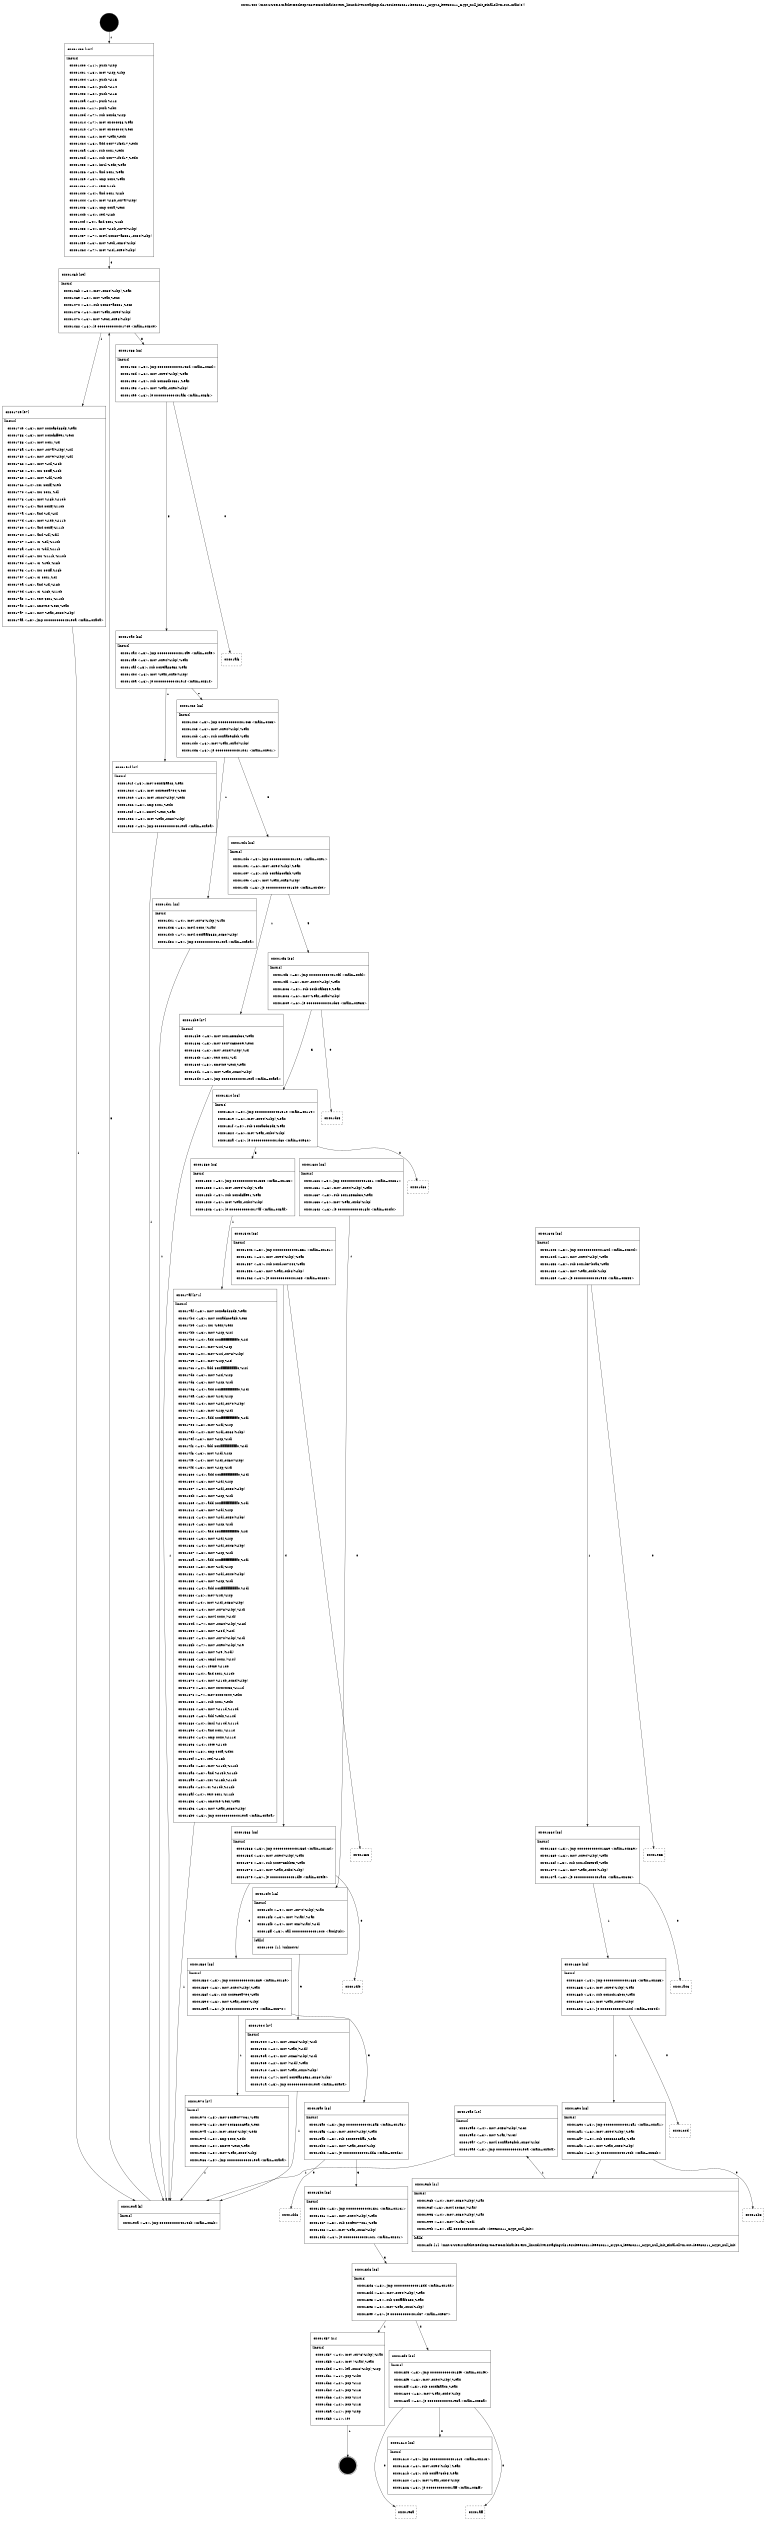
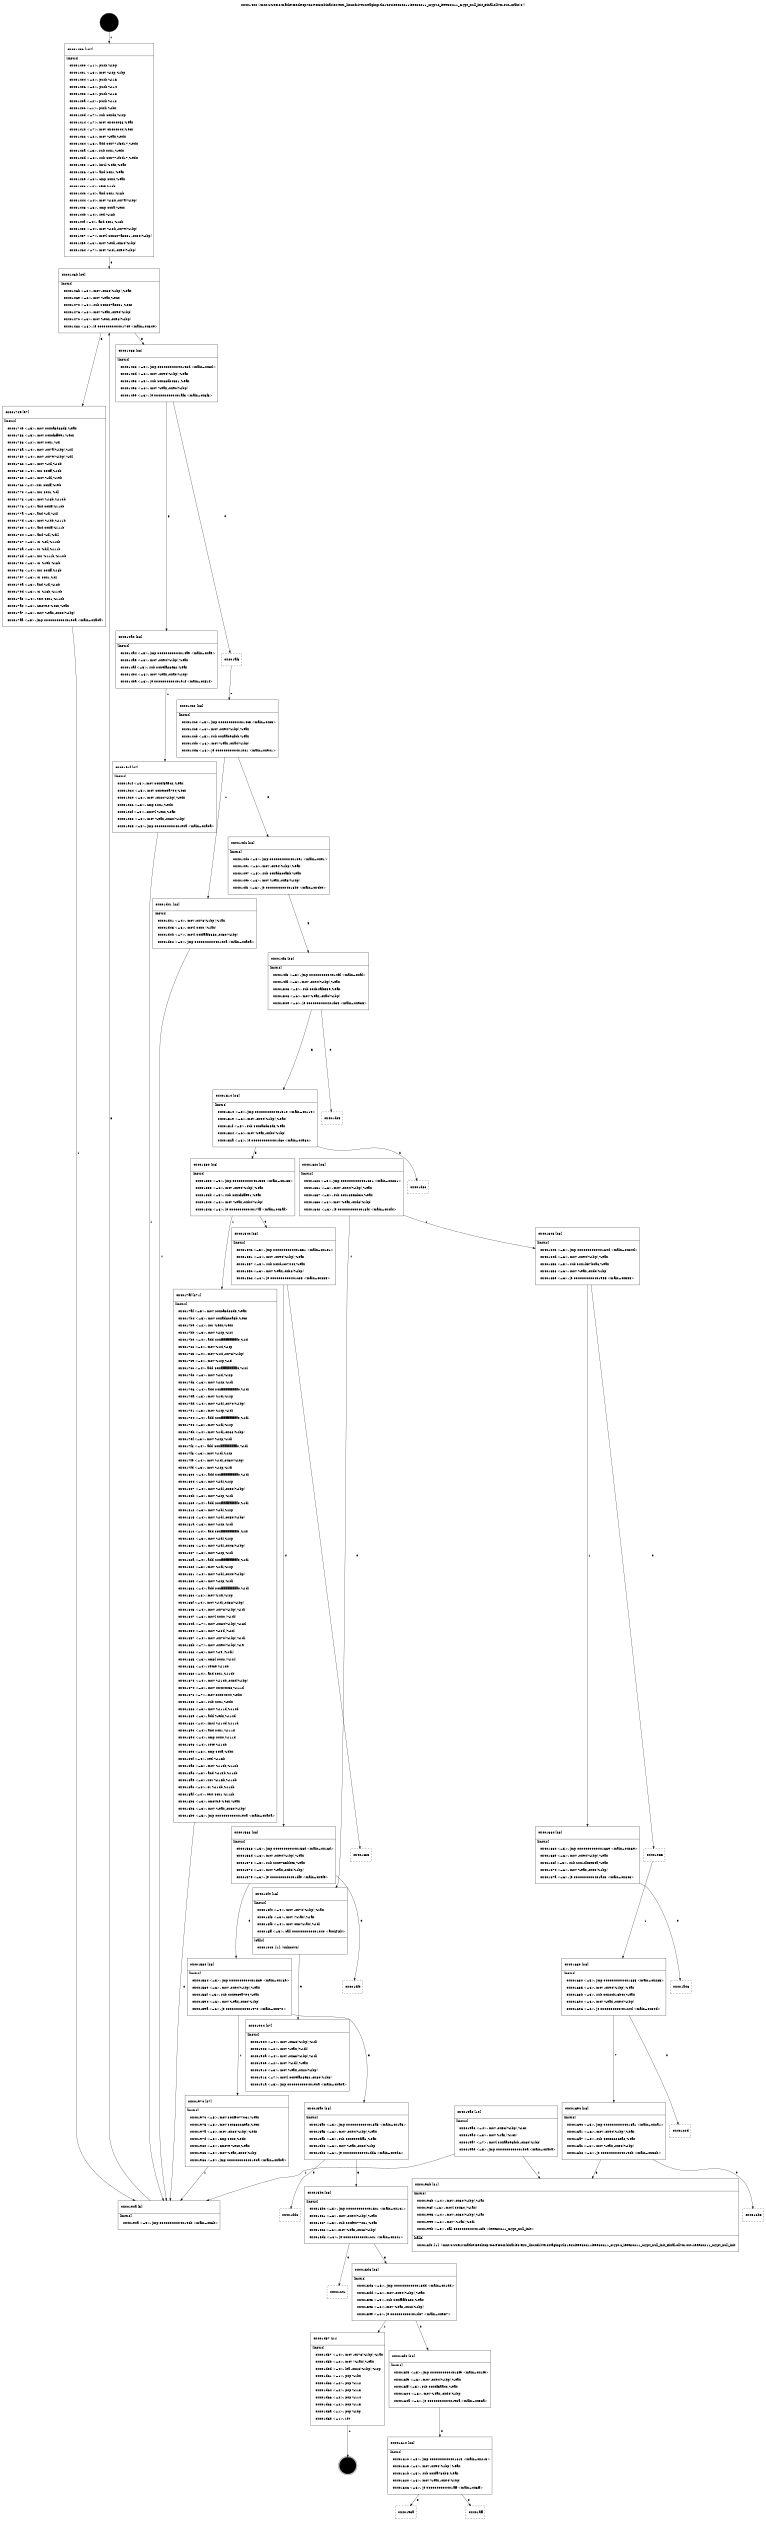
(101, 339) -> (101, 339)
(196, 693) -> (230, 682)
(231, 1050) -> none
none -> (263, 1221)
none -> (467, 1234)
(600, 1920) -> (638, 1909)
(184, 1987) -> (184, 1987)
(615, 2055) -> (615, 2055)
(290, 2167) -> none
(537, 2168) -> (530, 2166)
(596, 2172) -> (596, 2172)
none -> (337, 2292)
(500, 2454) -> (465, 2499)
(376, 2455) -> (415, 2499)
